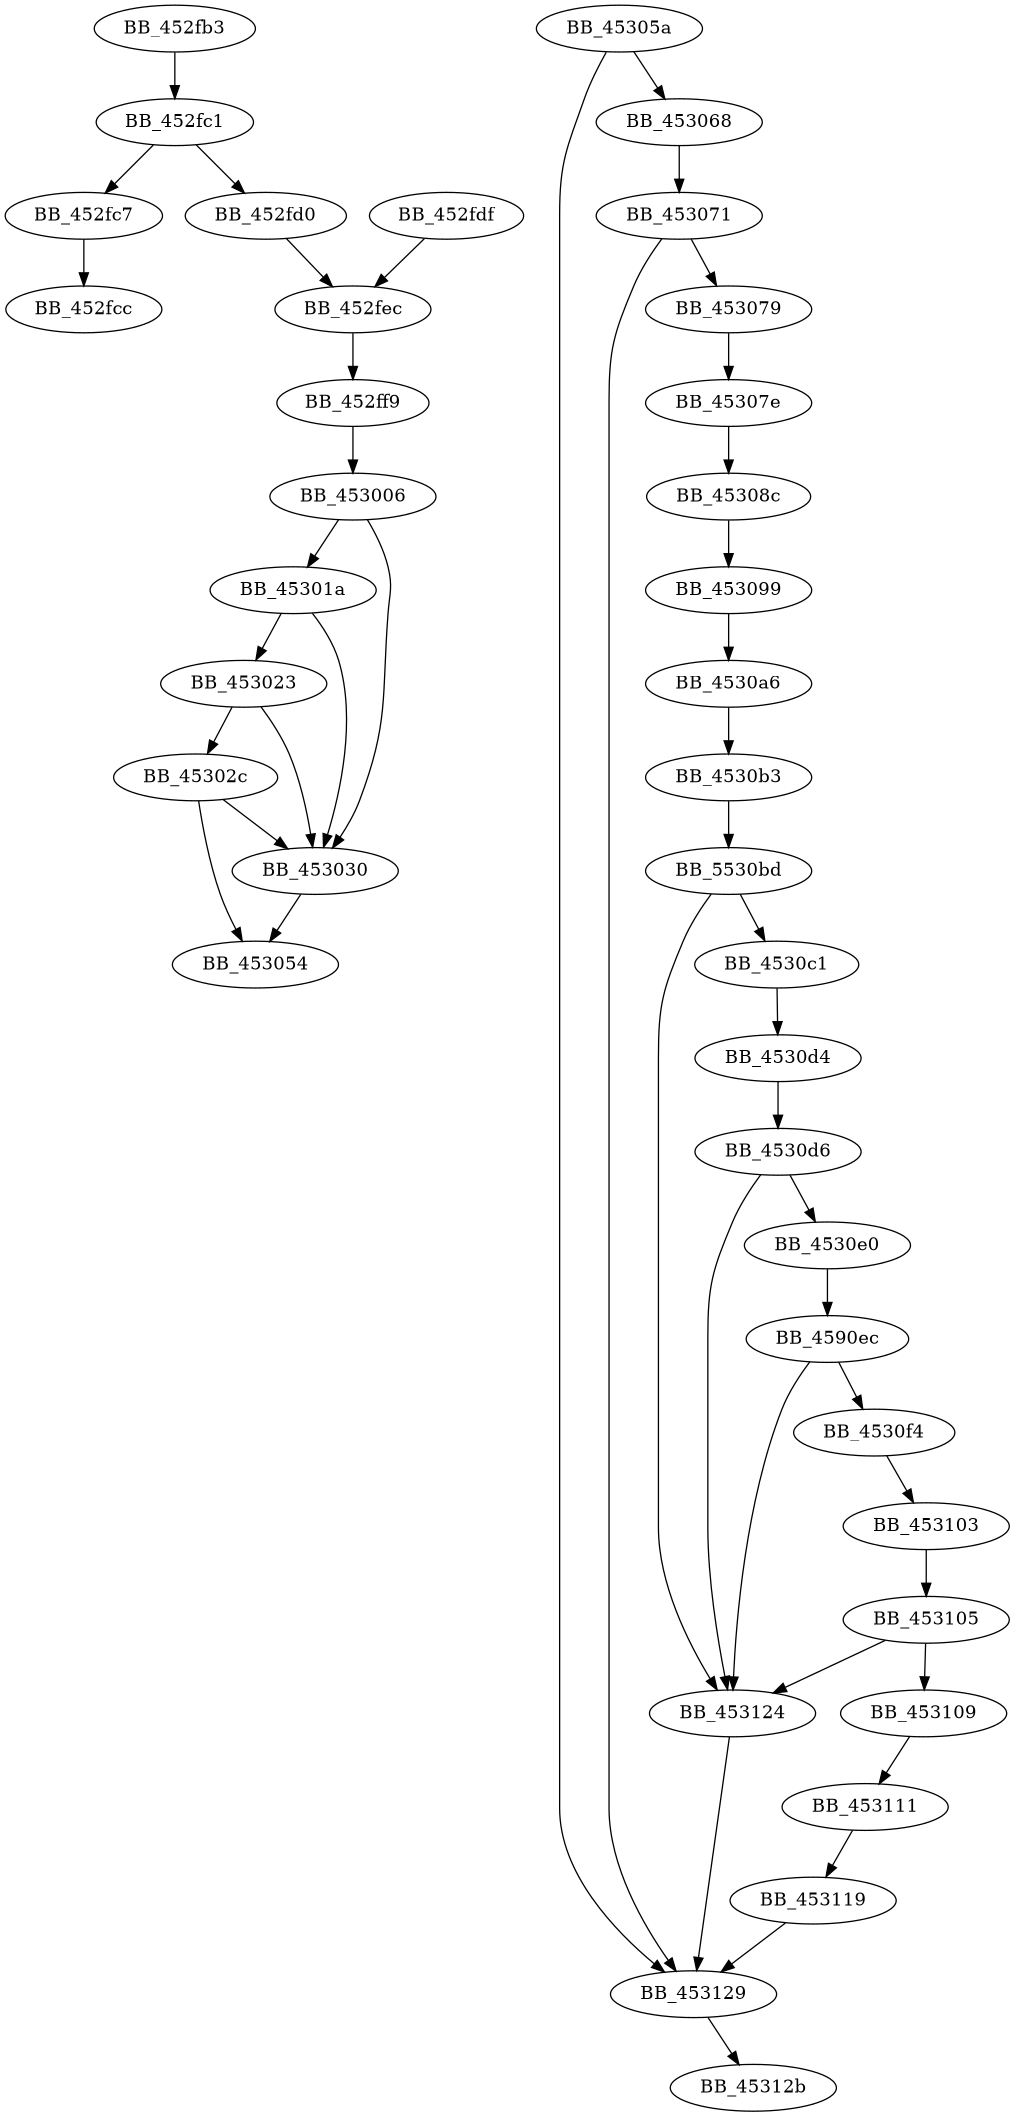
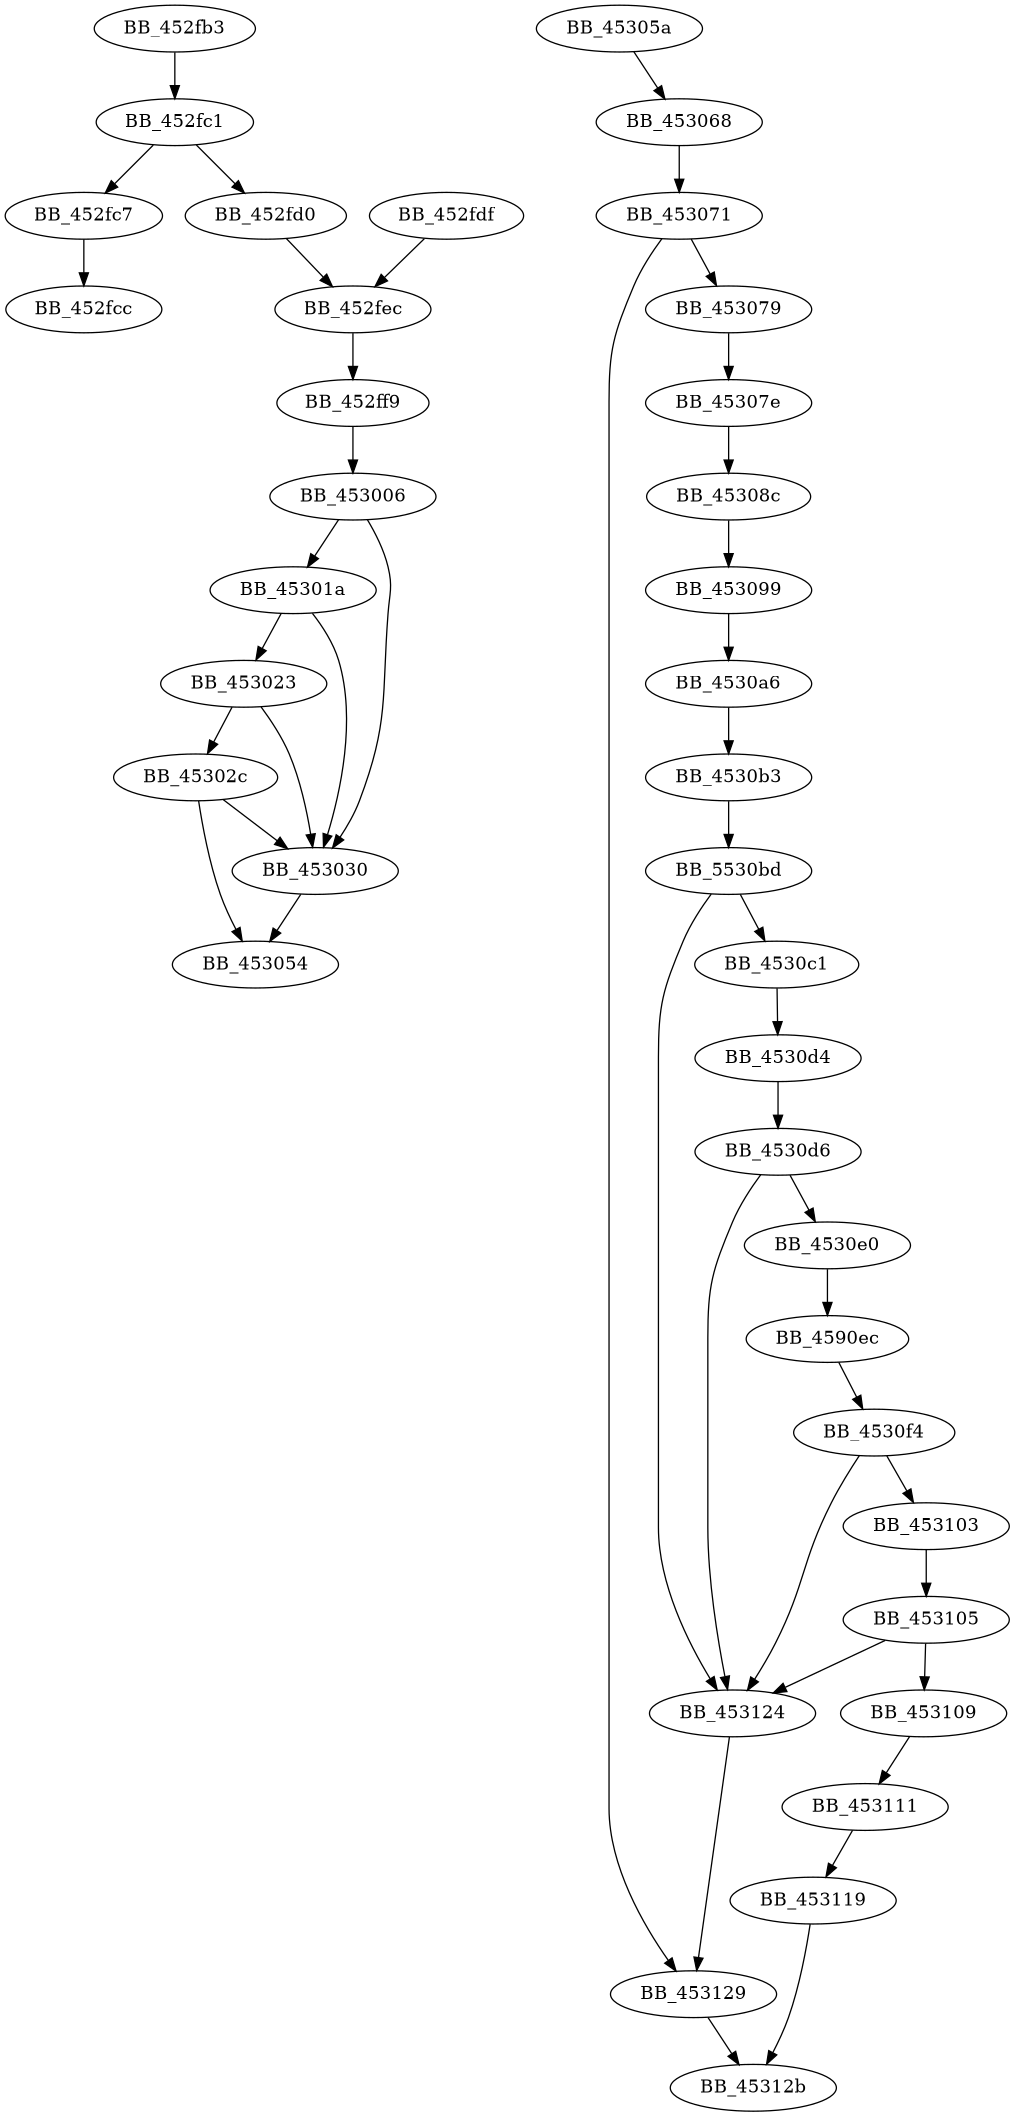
(560, 1020) -> none
(753, 1514) -> (805, 1567)
(758, 1943) -> (797, 1990)
